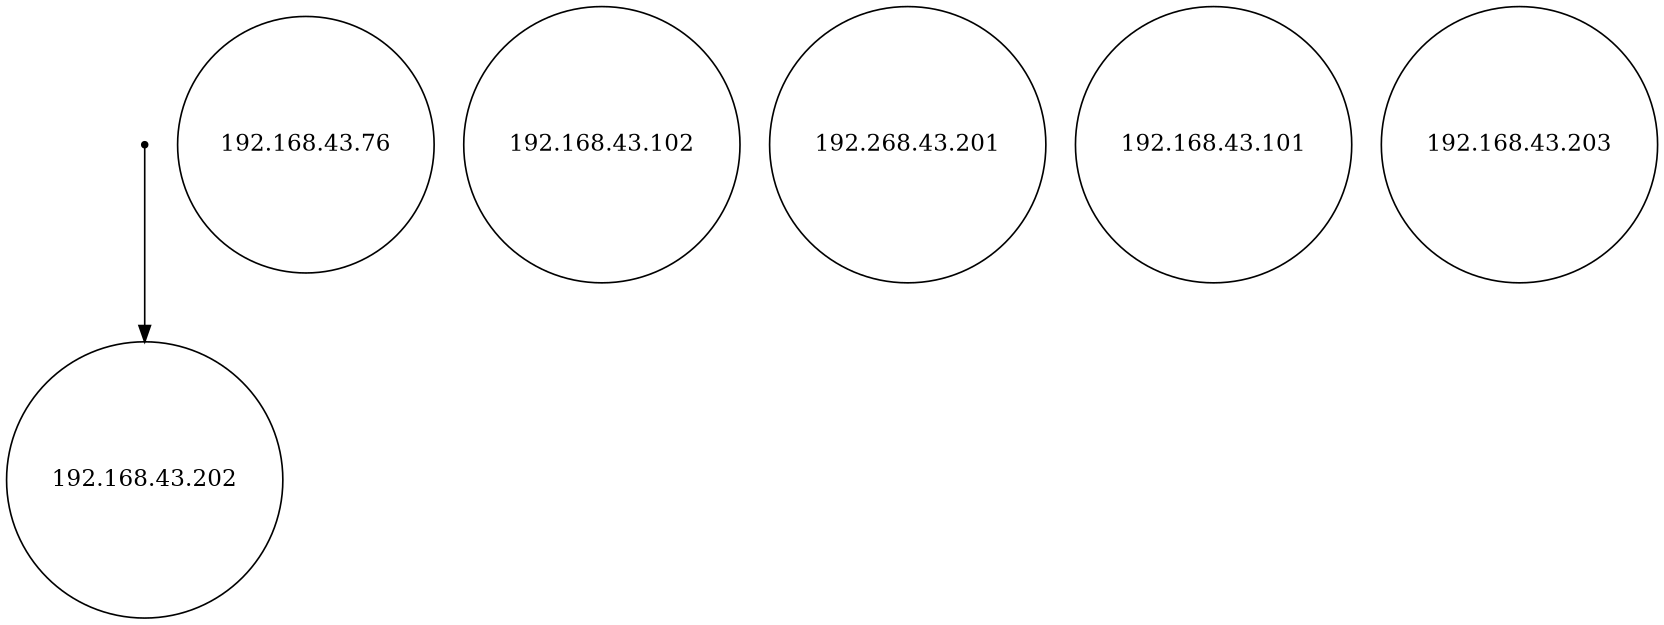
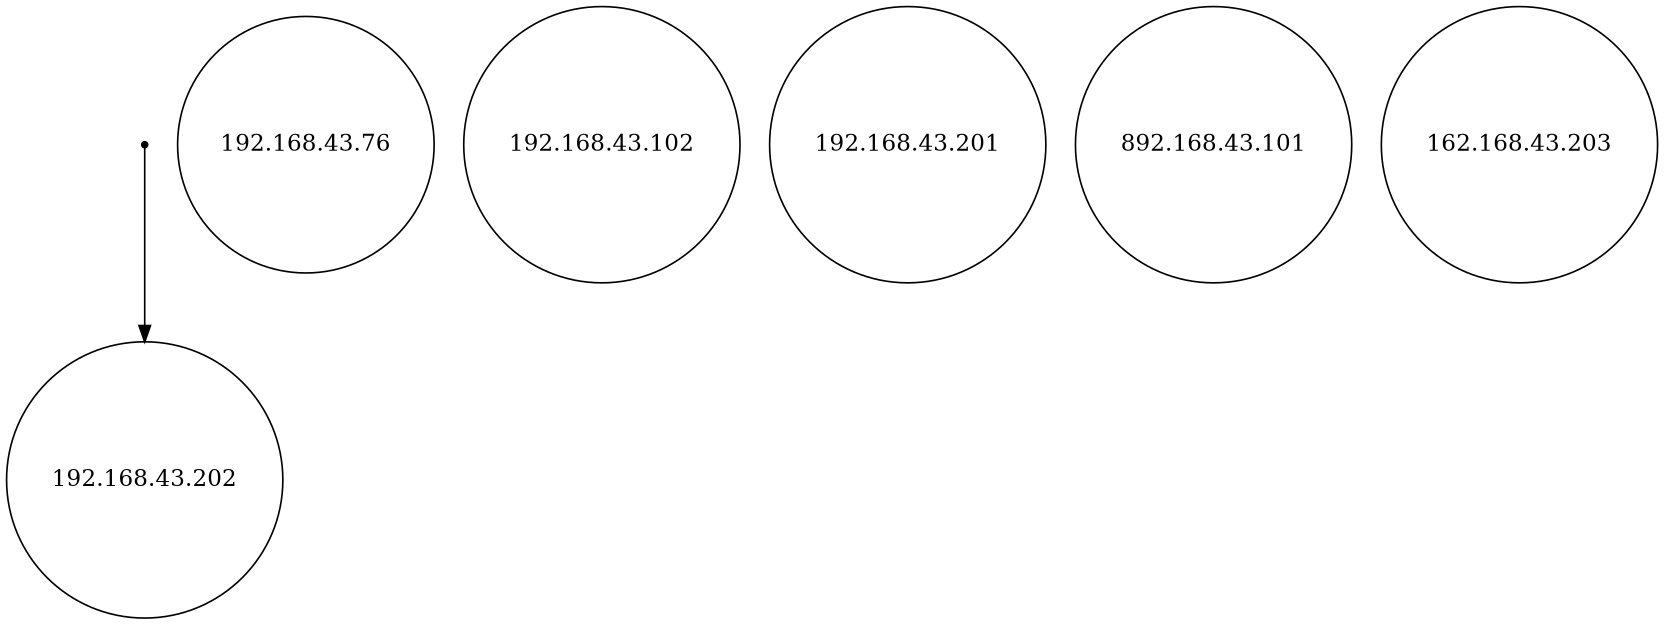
(908, 145) -> (908, 145)
(1214, 145) -> (1214, 145)
(1519, 145) -> (1519, 145)
